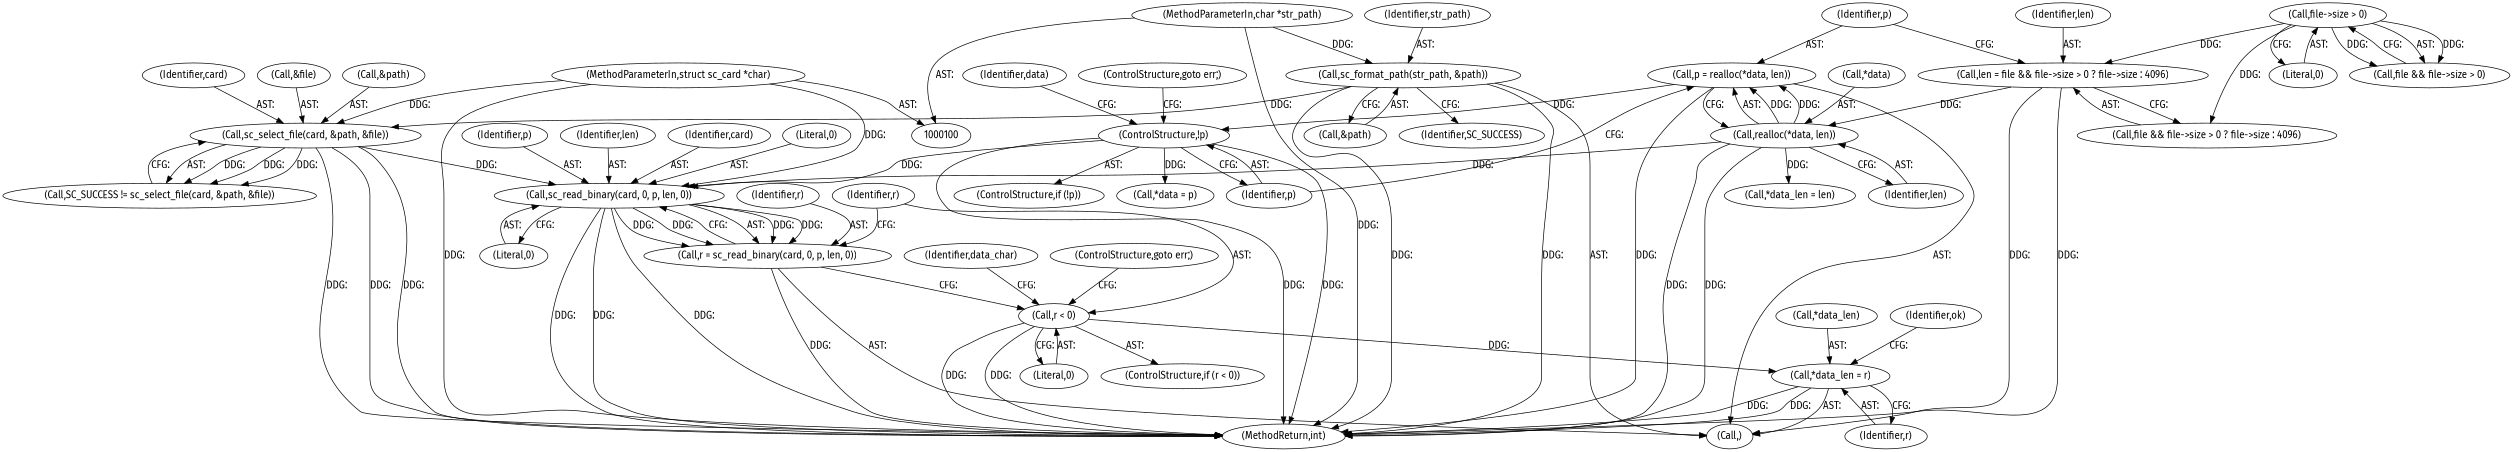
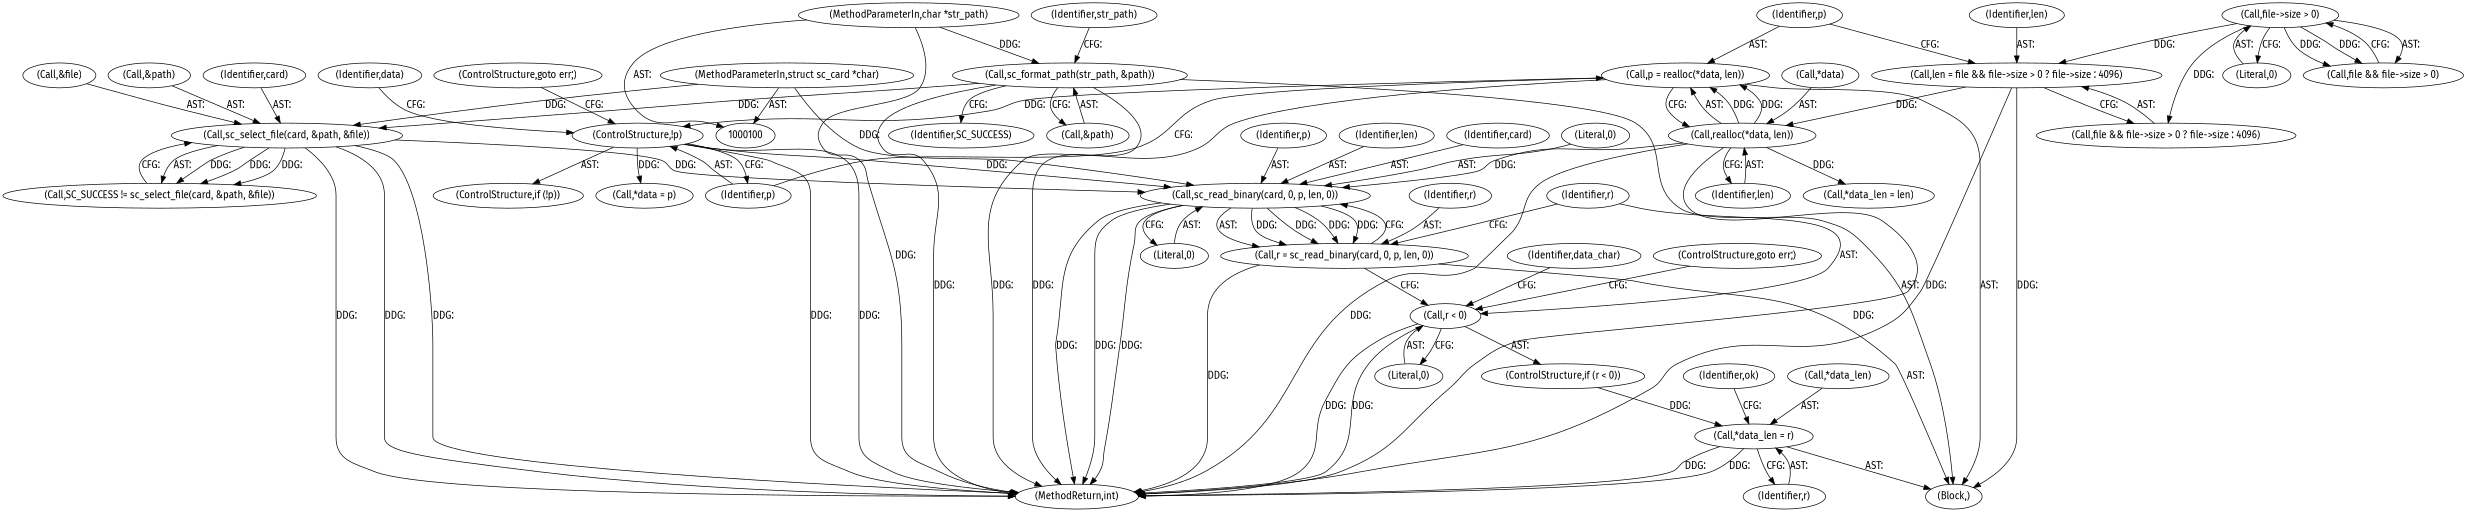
(1427, 45) -> (1094, 45)
(1429, 345) -> (1656, 406)
(588, 412) -> none
(1730, 436) -> (1954, 497)
